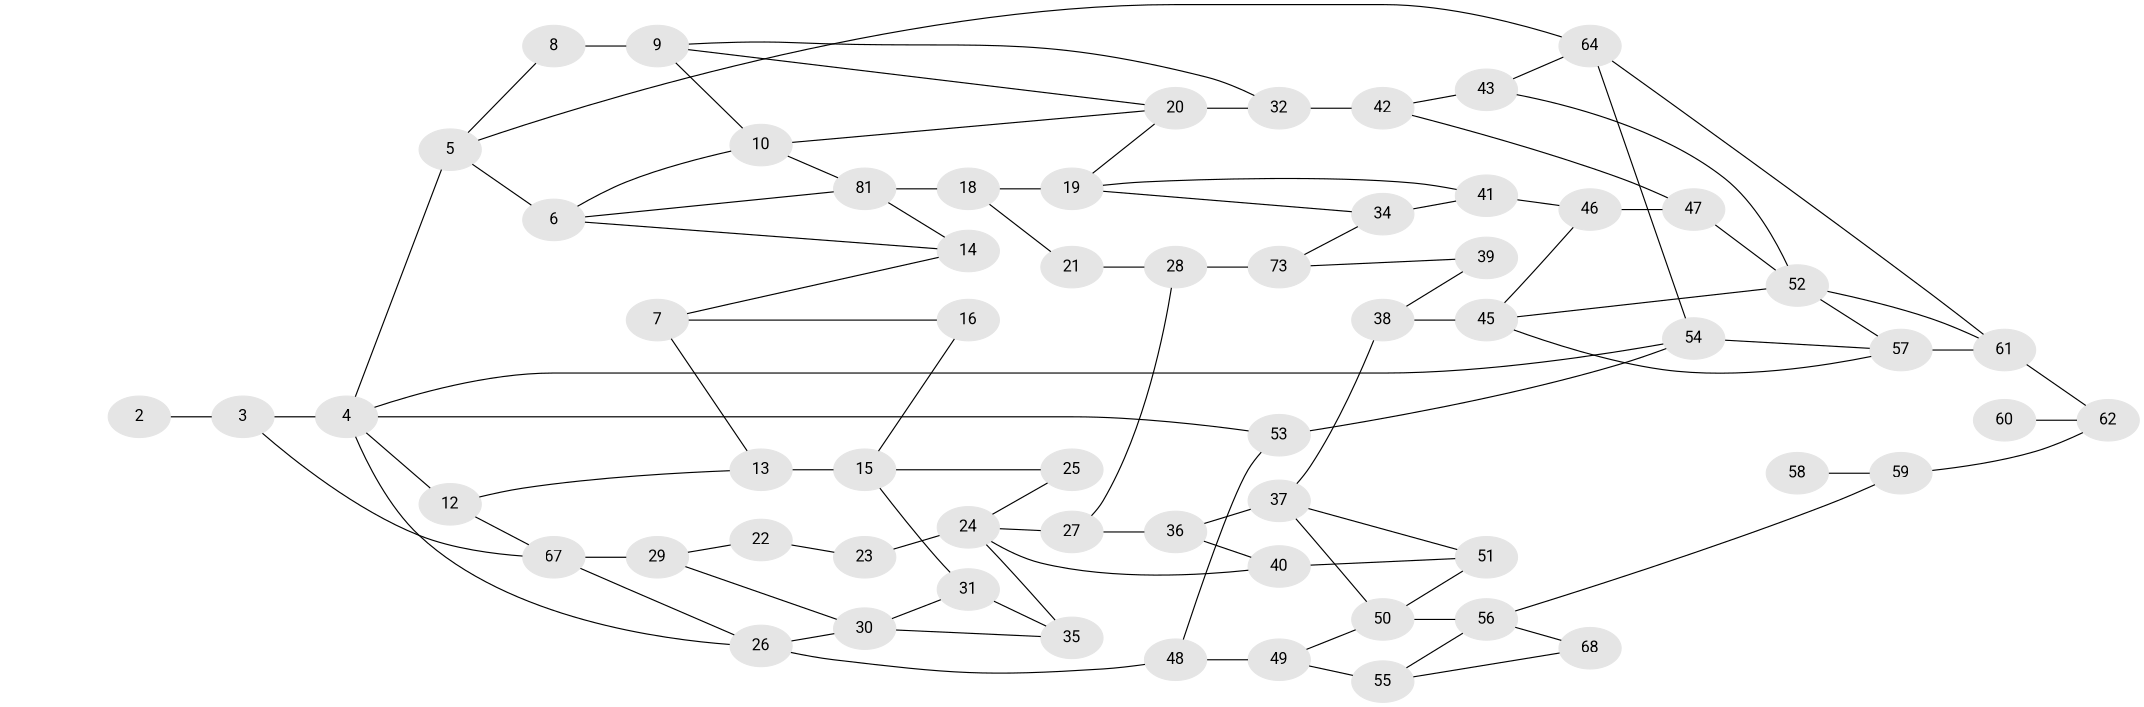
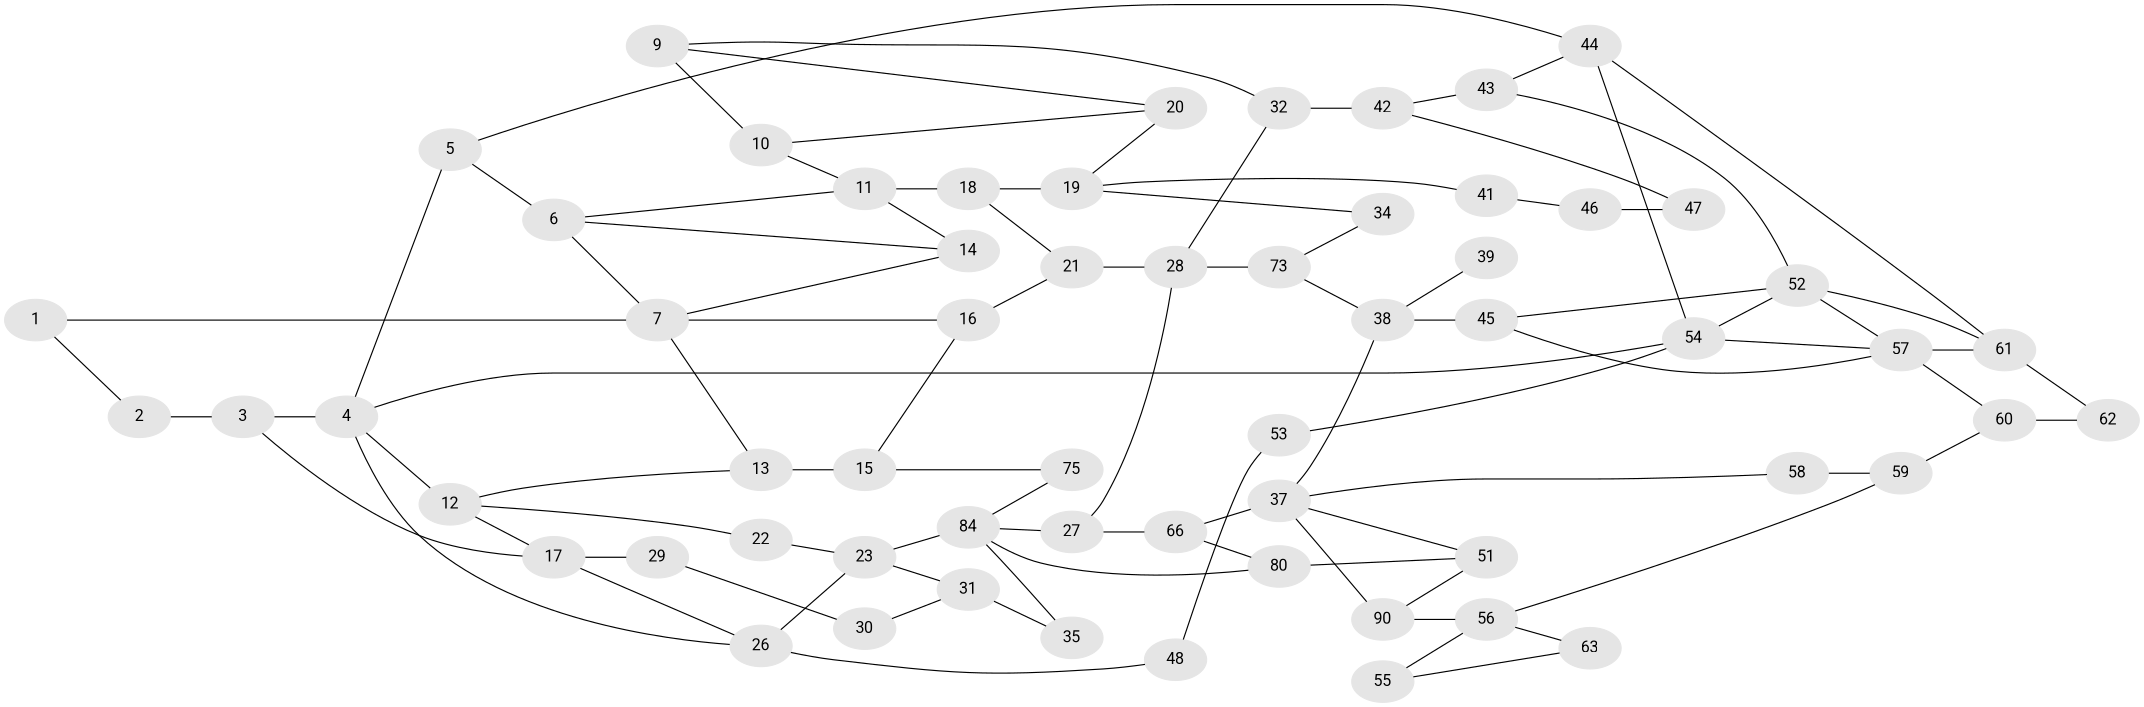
(554, 46) -> none
(1590, 46) -> (1590, 46)
(1228, 108) -> (1227, 188)
(652, 173) -> (606, 270)
(865, 189) -> (865, 189)
(1435, 205) -> none
(1746, 248) -> (1746, 312)
(1383, 263) -> (1331, 294)
(1539, 265) -> none
none -> (1020, 294)
none -> (36, 320)
none -> (1953, 385)
(814, 417) -> none
(2009, 458) -> (1953, 447)
(1072, 470) -> (1072, 470)
none -> (1537, 479)
(968, 527) -> (968, 527)
(914, 531) -> (916, 573)
(1176, 532) -> (1176, 532)
(709, 549) -> (607, 516)
(554, 557) -> (554, 557)
(1279, 566) -> (1279, 566)
(1383, 619) -> (1383, 619)
(968, 633) -> none
(813, 637) -> (813, 602)
(1590, 648) -> (1590, 648)
(1279, 660) -> none
